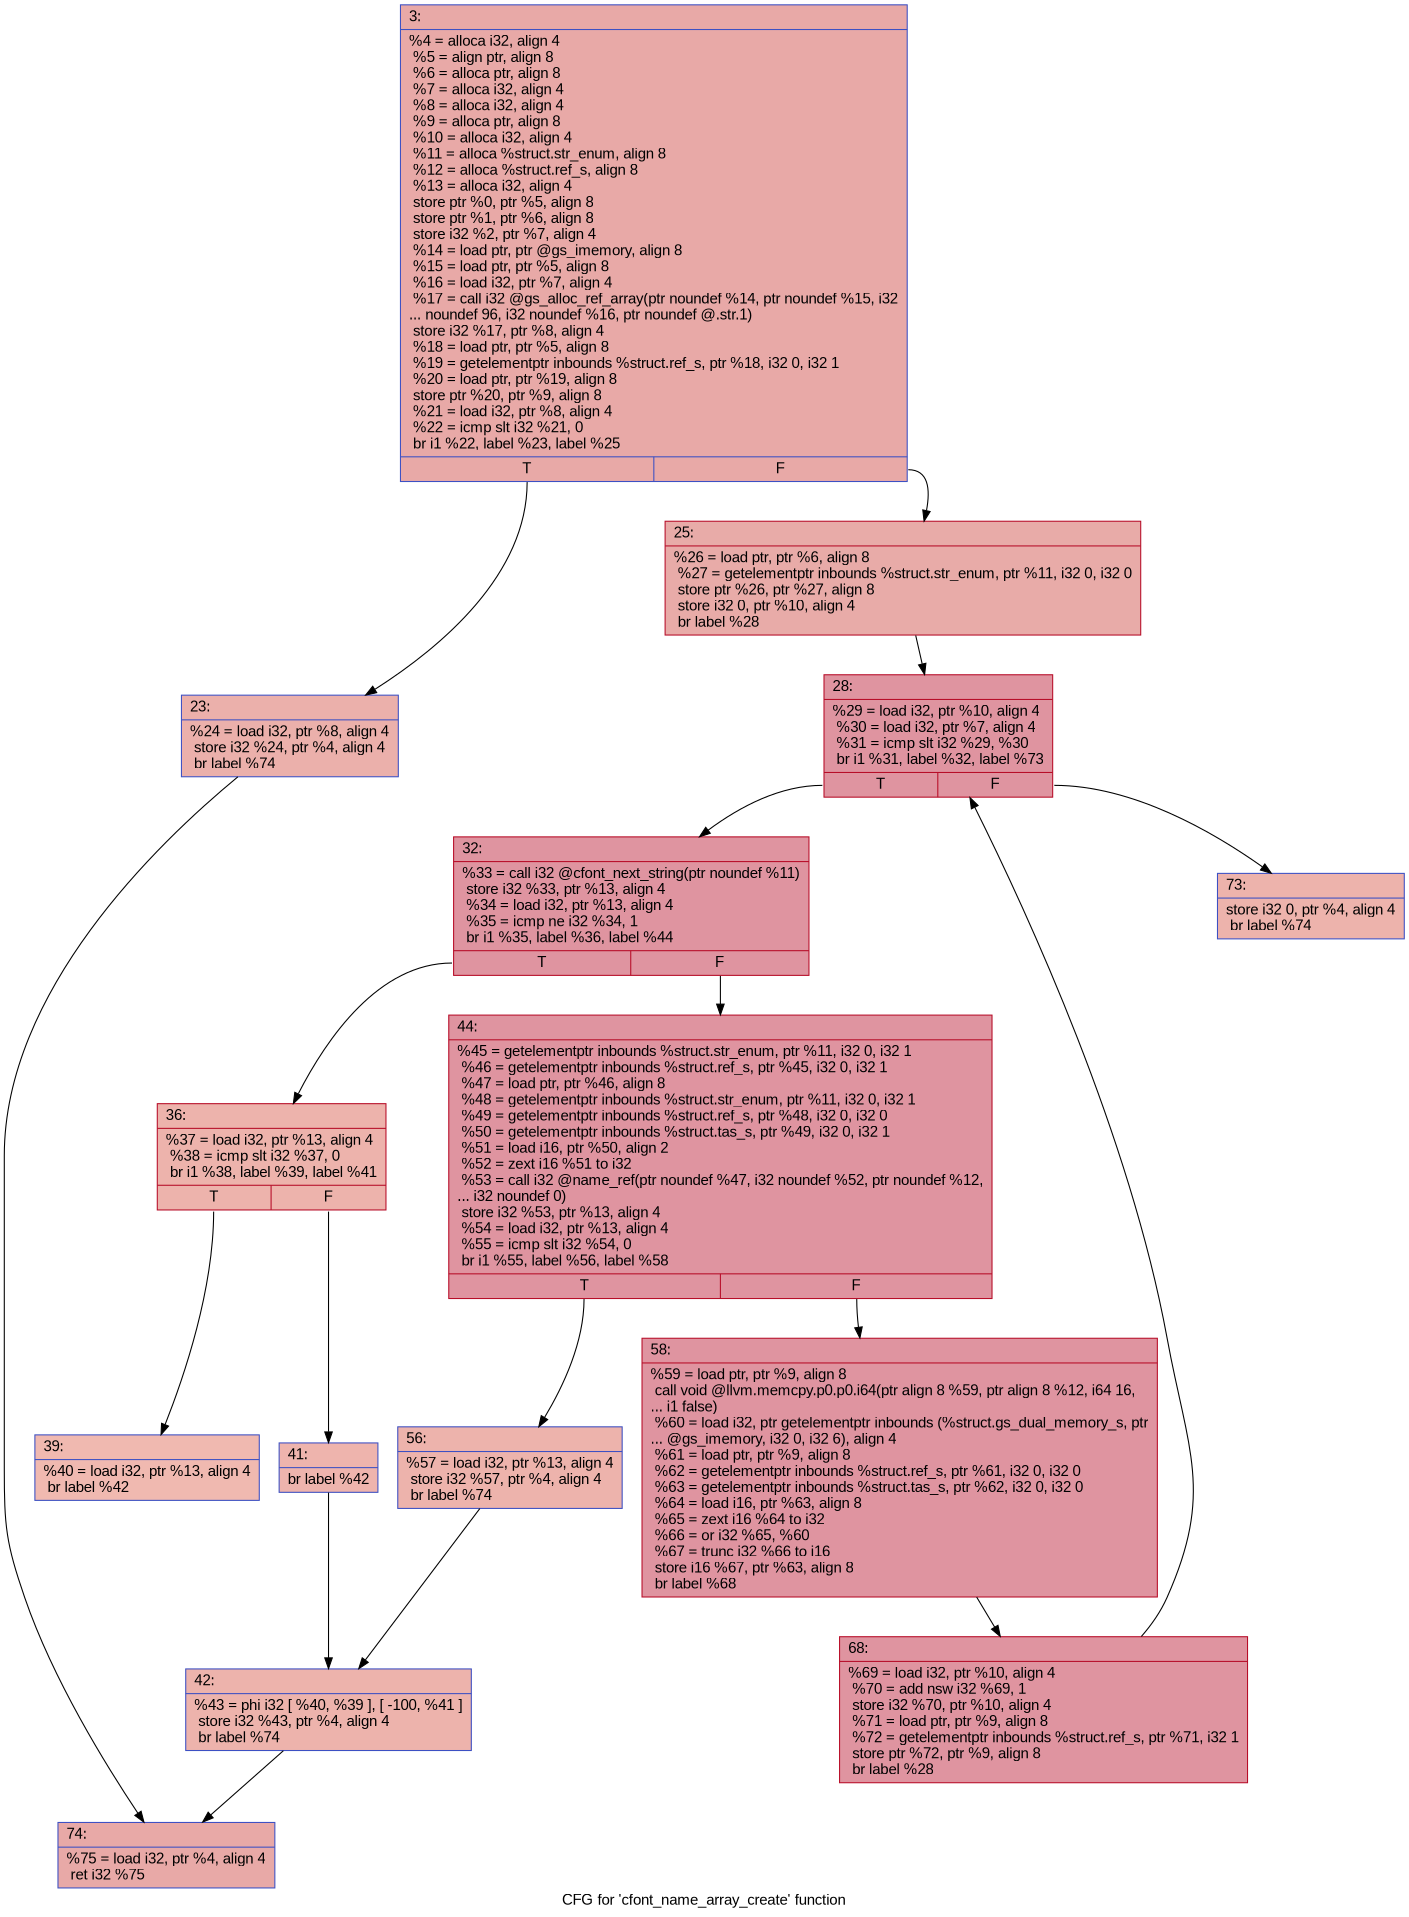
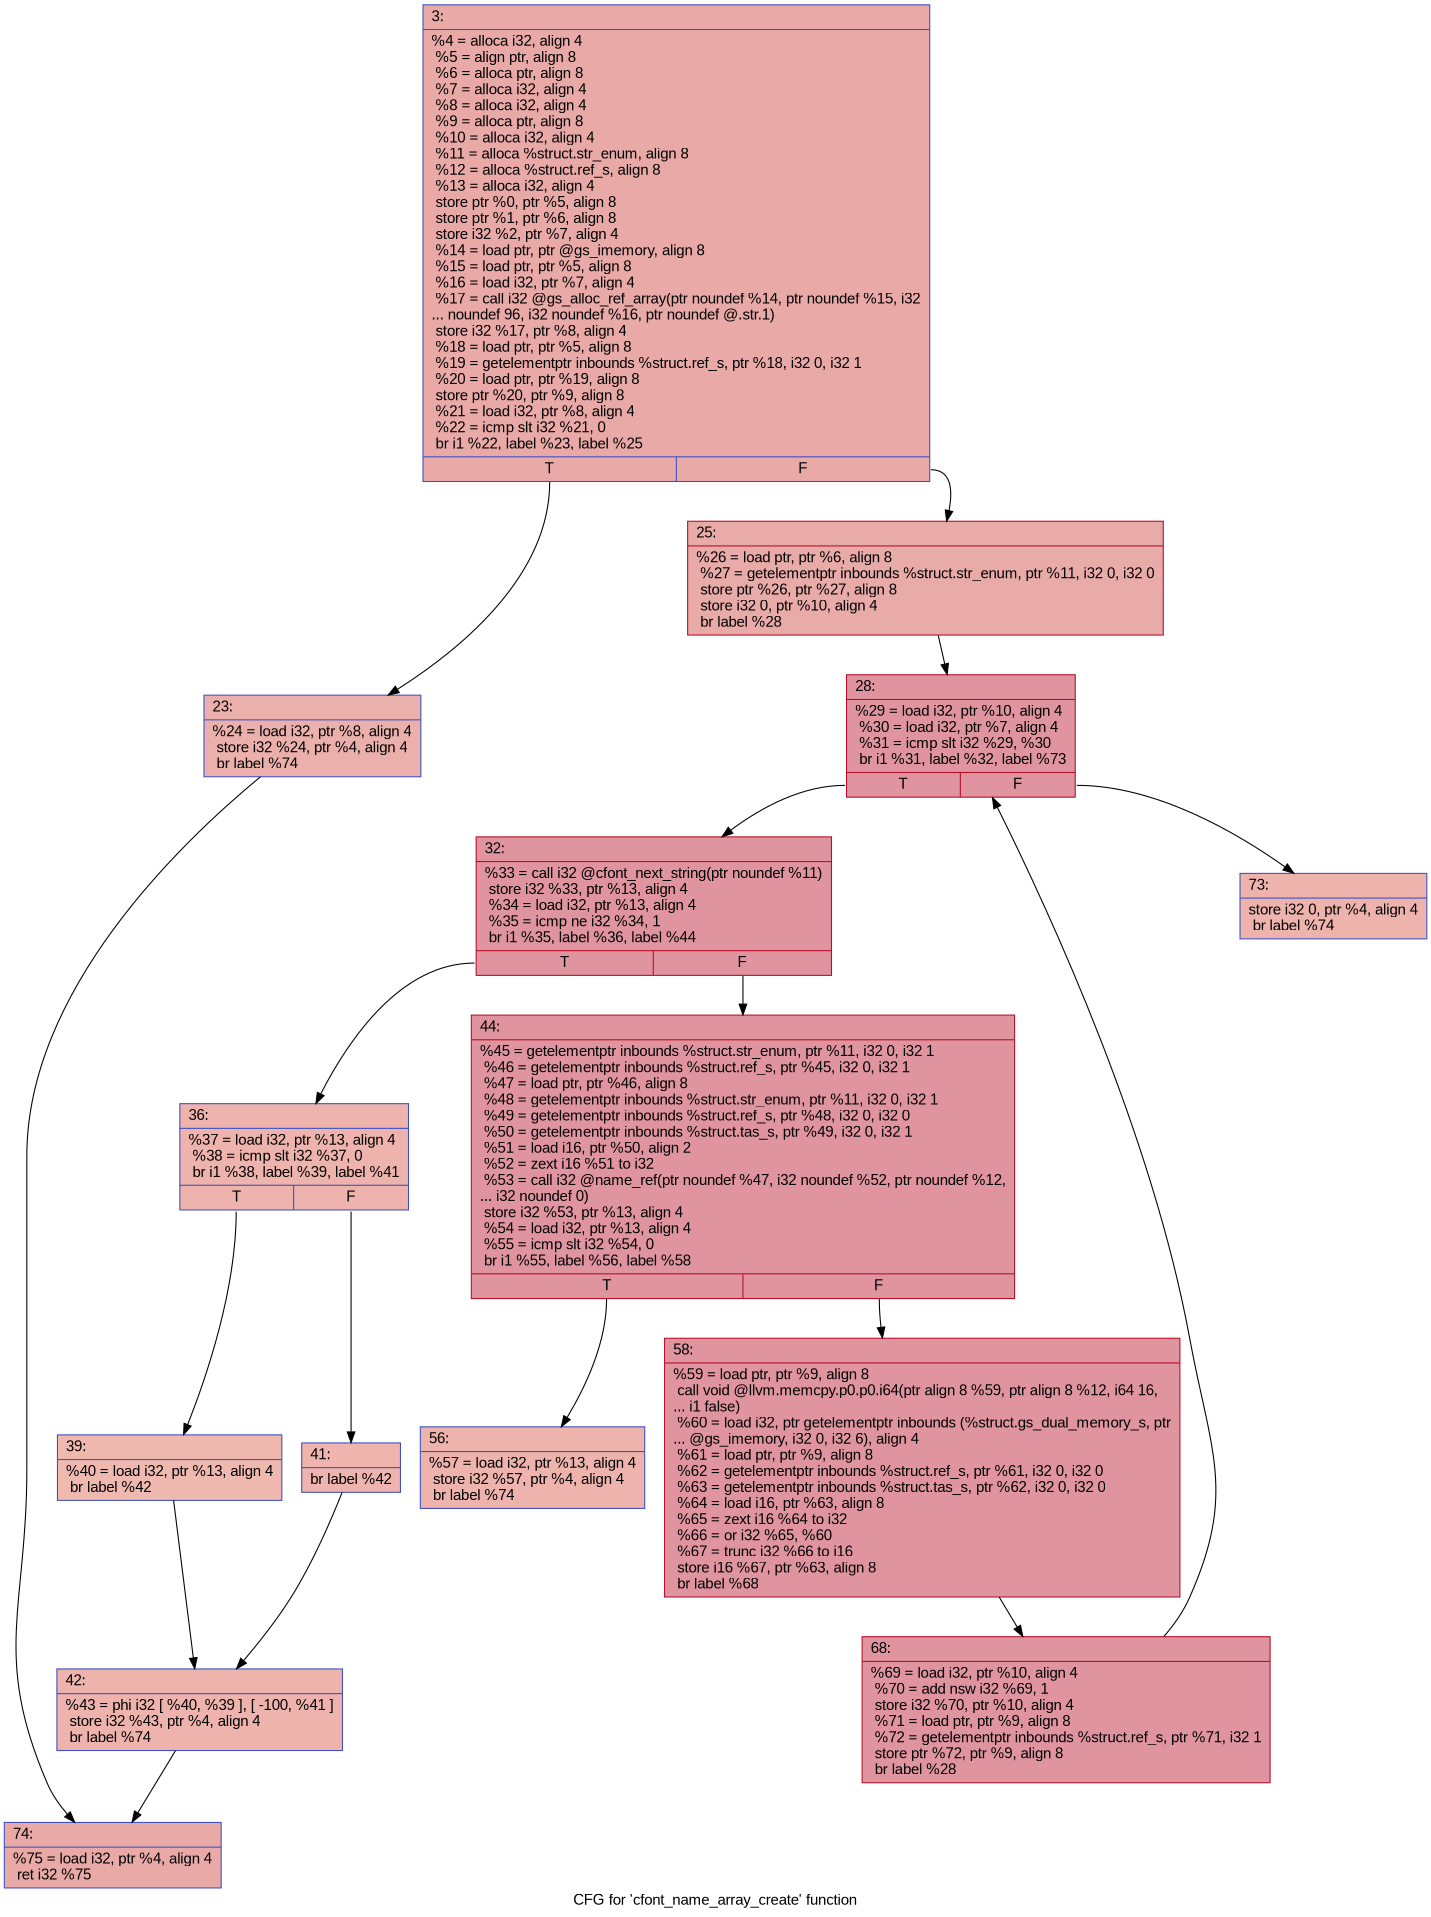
(272, 1157) -> (294, 1157)
(423, 1584) -> (183, 1579)
